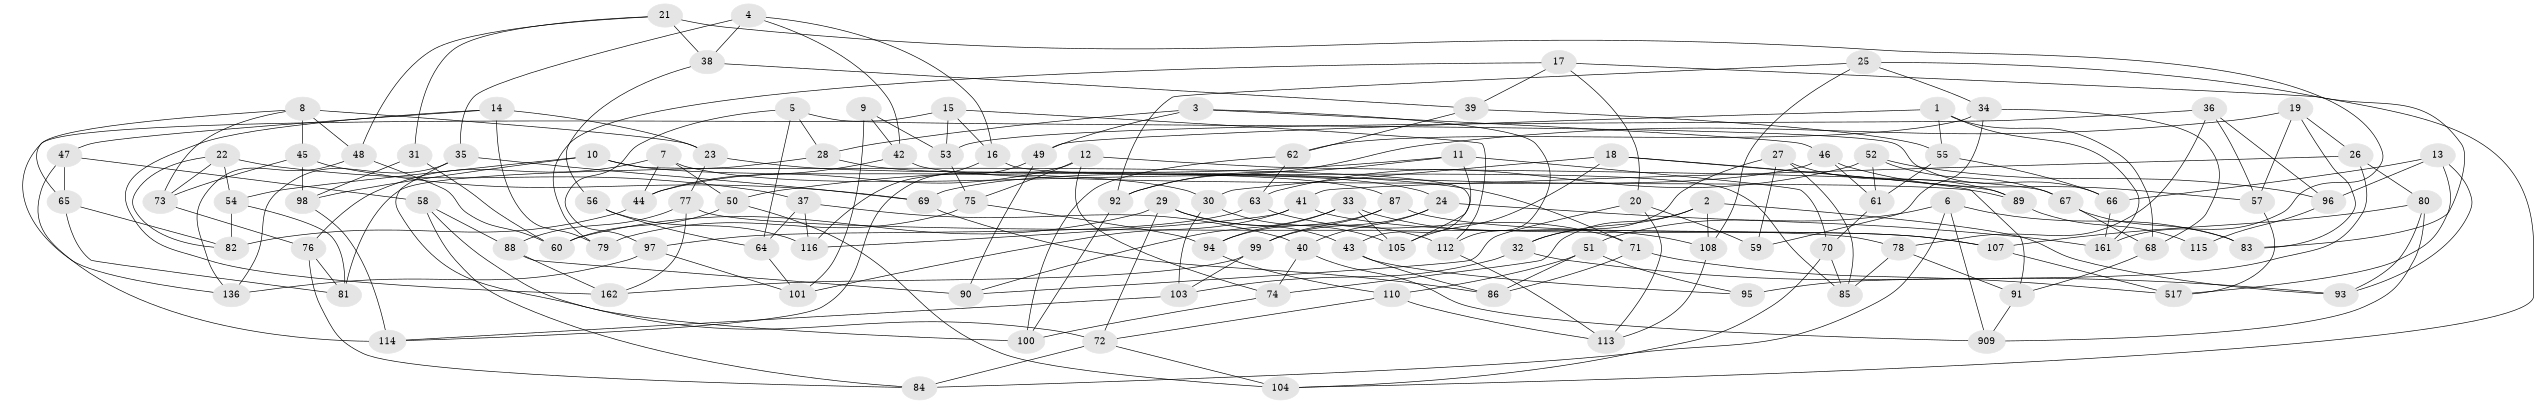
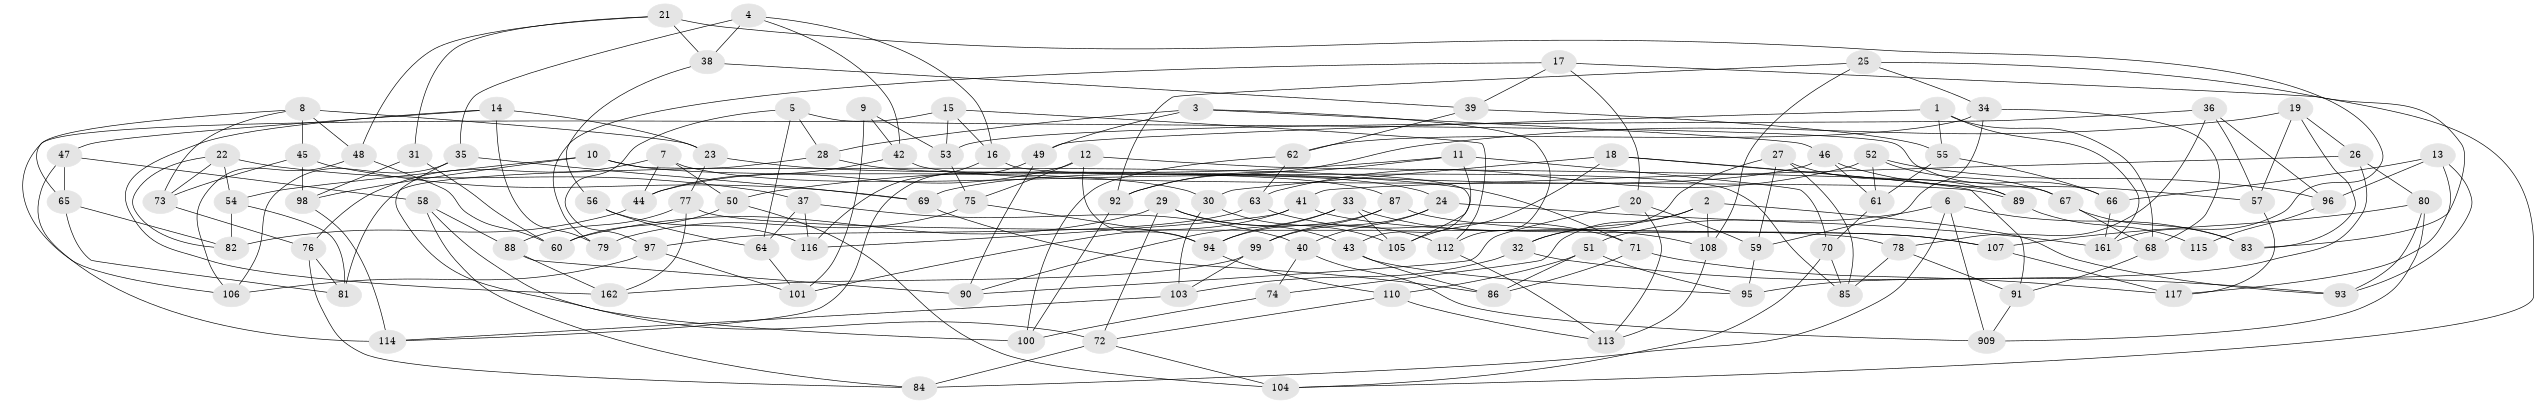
(1148, 254) -> (1089, 209)
none -> (1752, 273)
(231, 295) -> (231, 295)
(2174, 295) -> (2174, 295)
